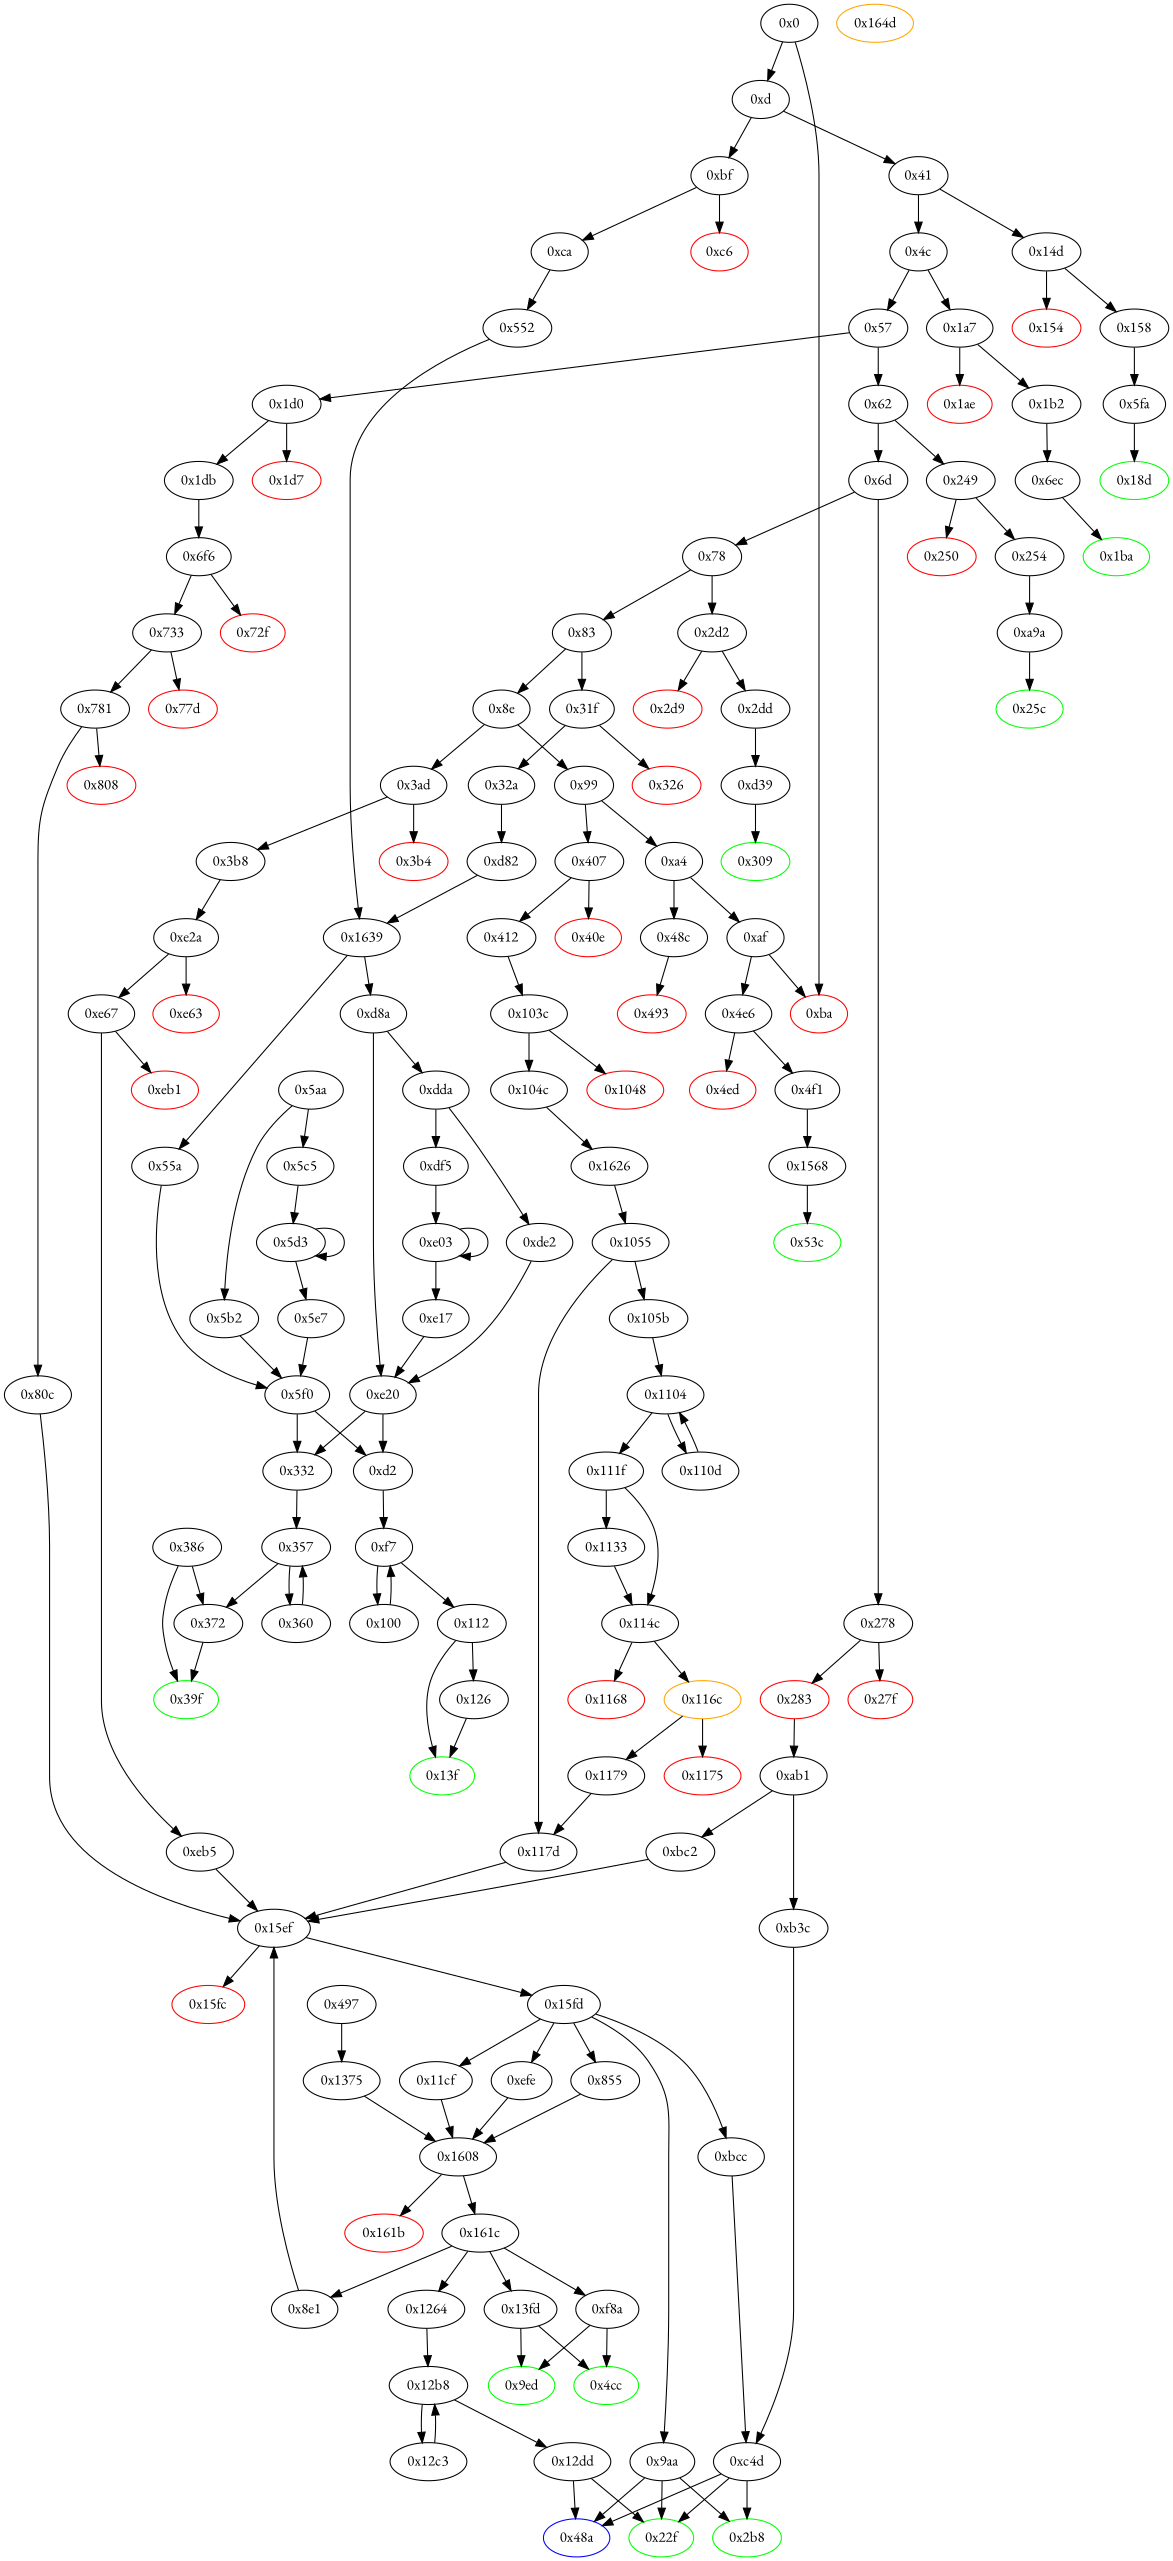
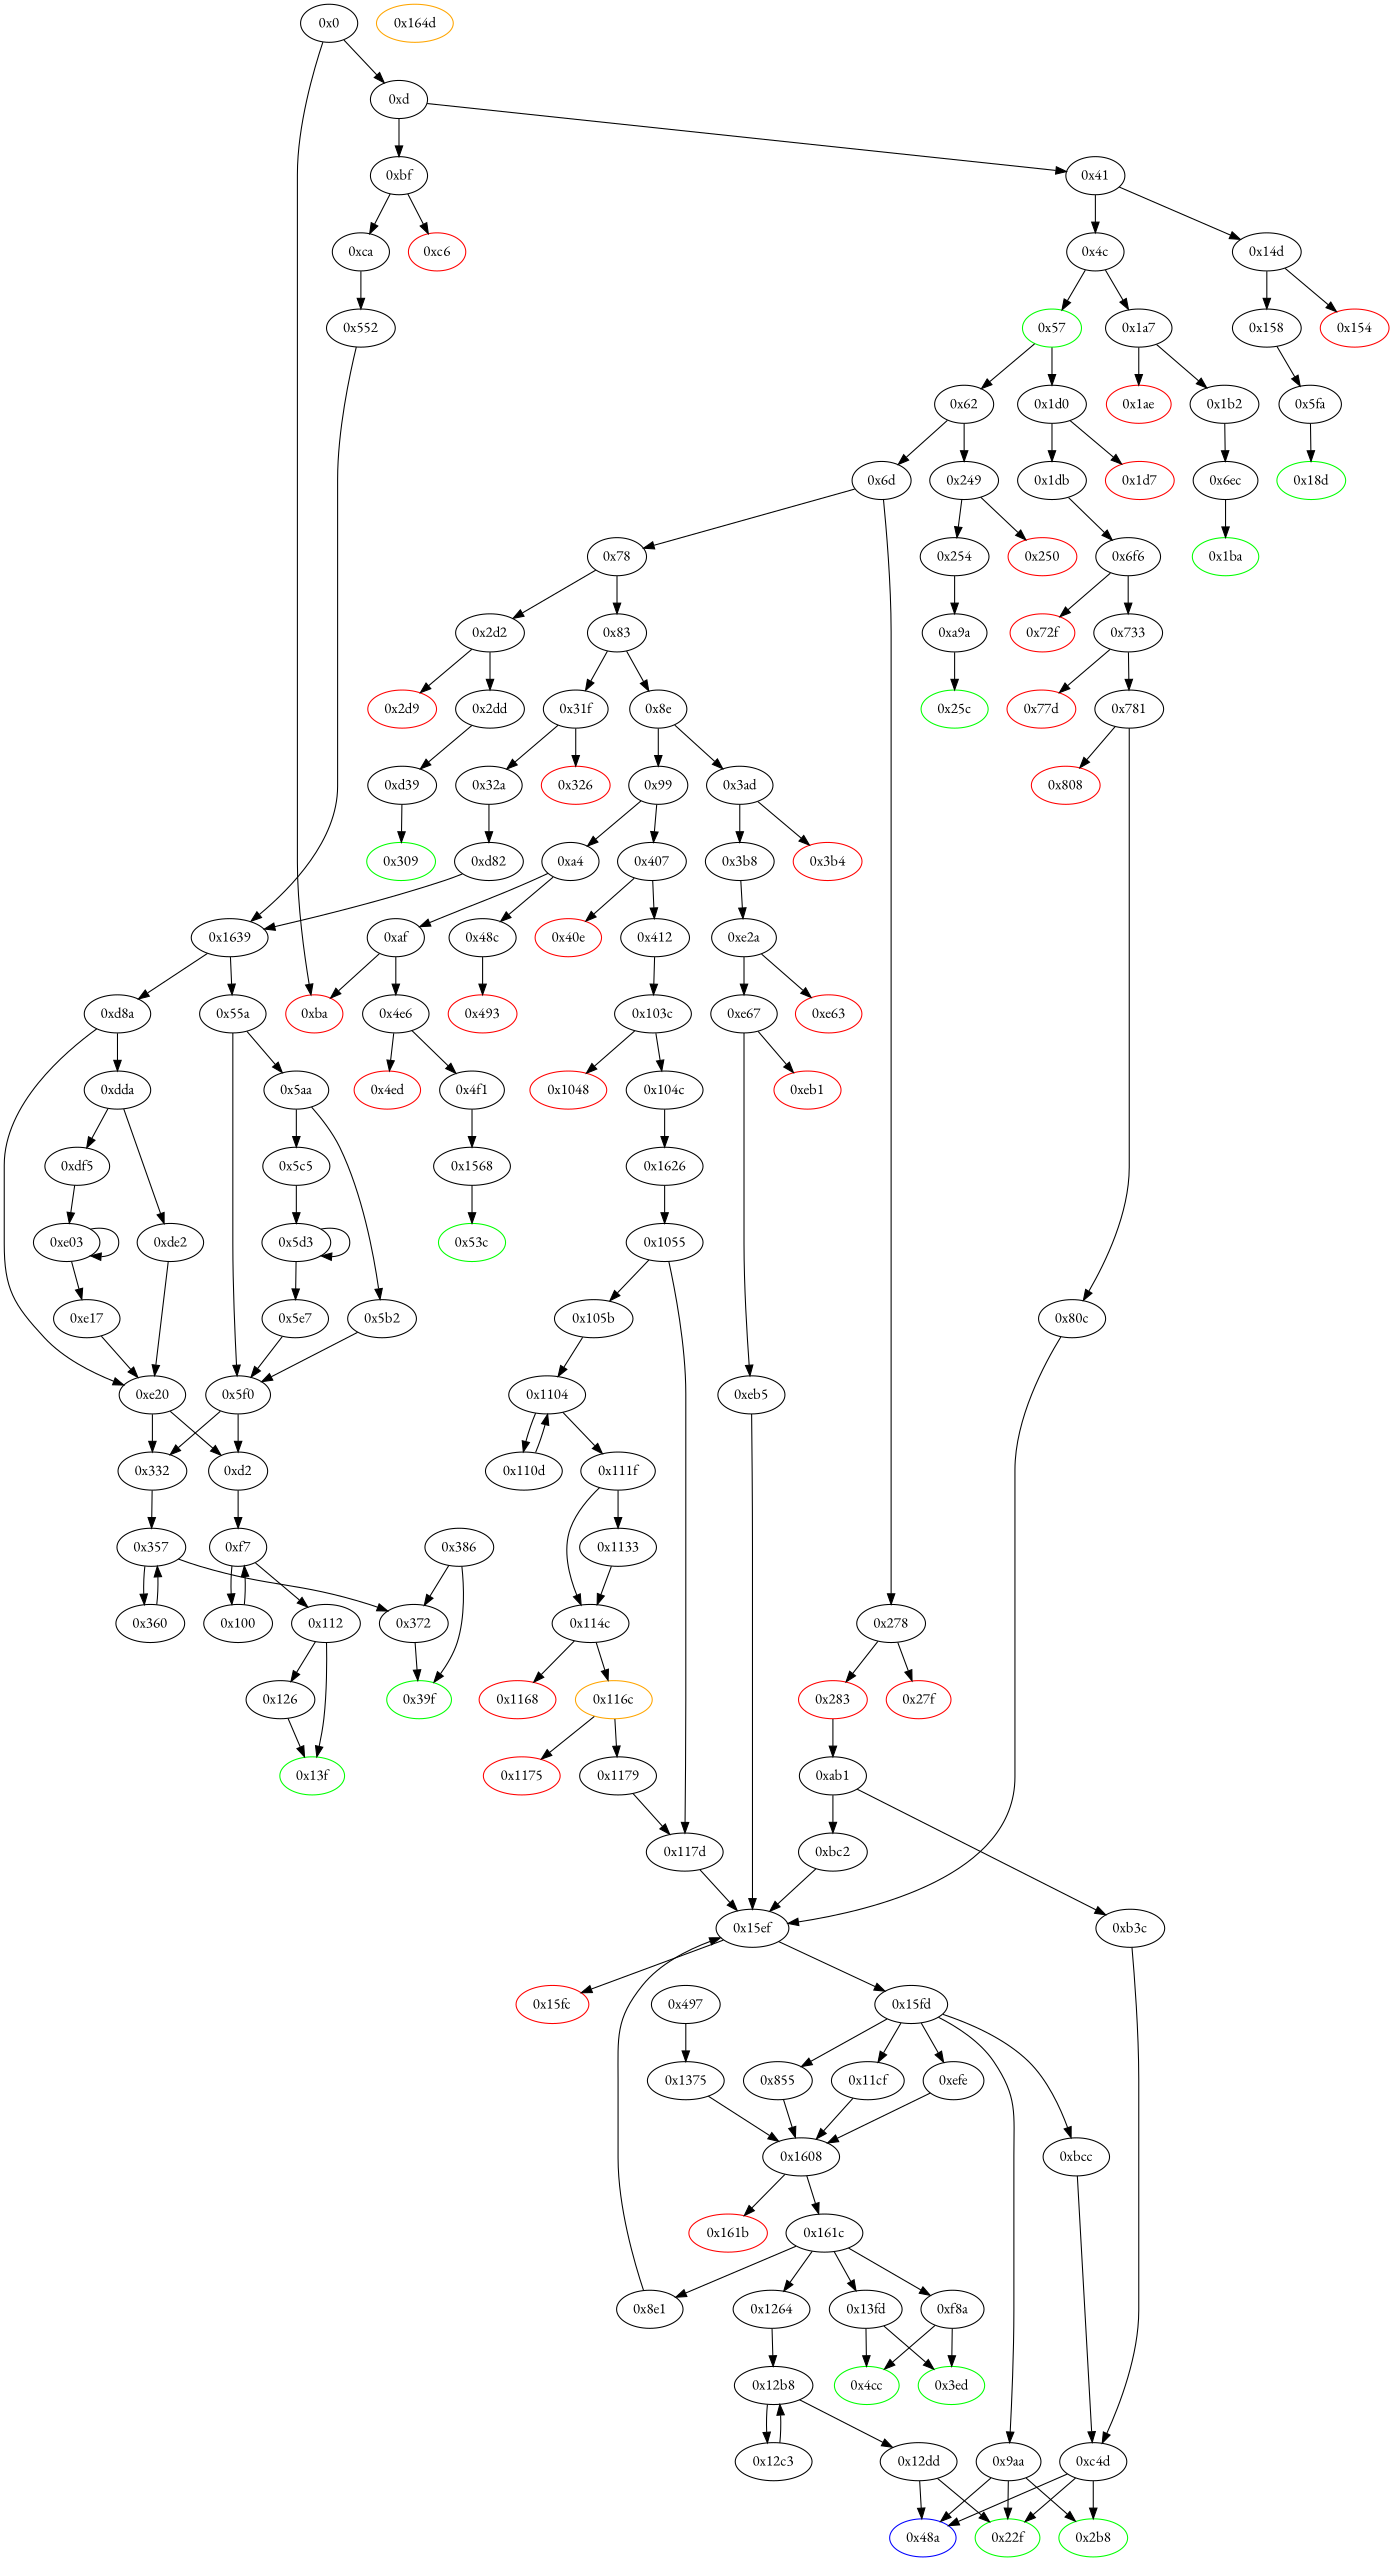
(878, 328) -> (1052, 328)
none -> (261, 1048)
(522, 2385) -> (951, 2385)
